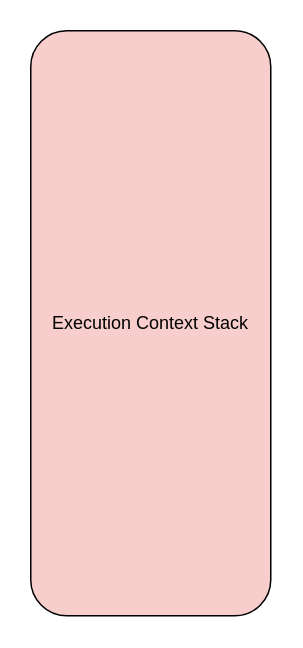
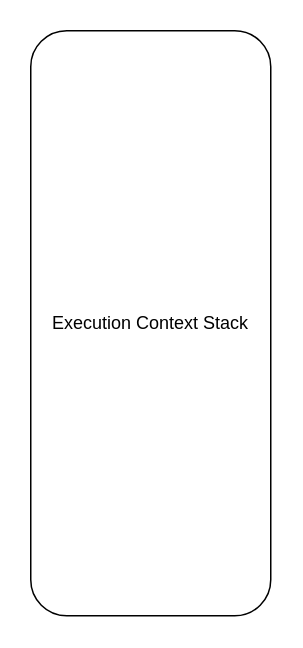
(151, 323) -> (151, 323)
